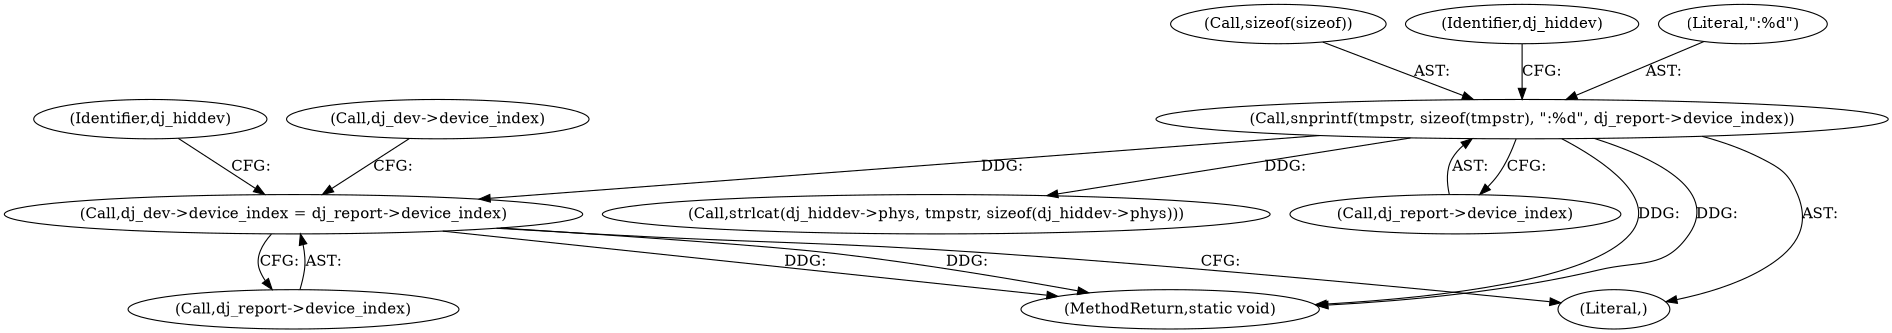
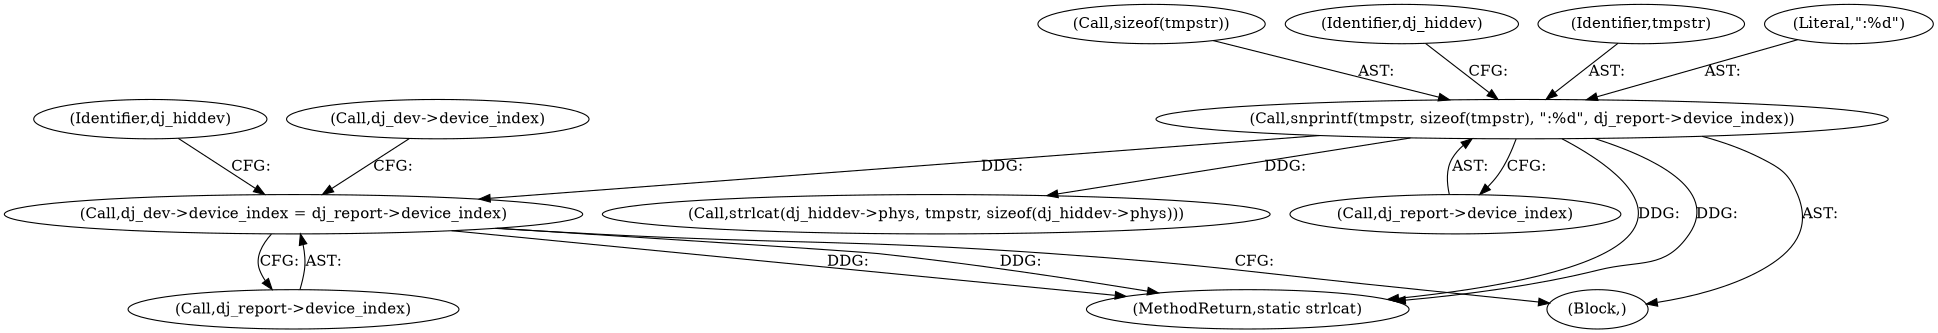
(1278, 24) -> (1152, 24)
none -> (1641, 24)
(1170, 309) -> (1248, 309)
(1614, 309) -> (1598, 309)
